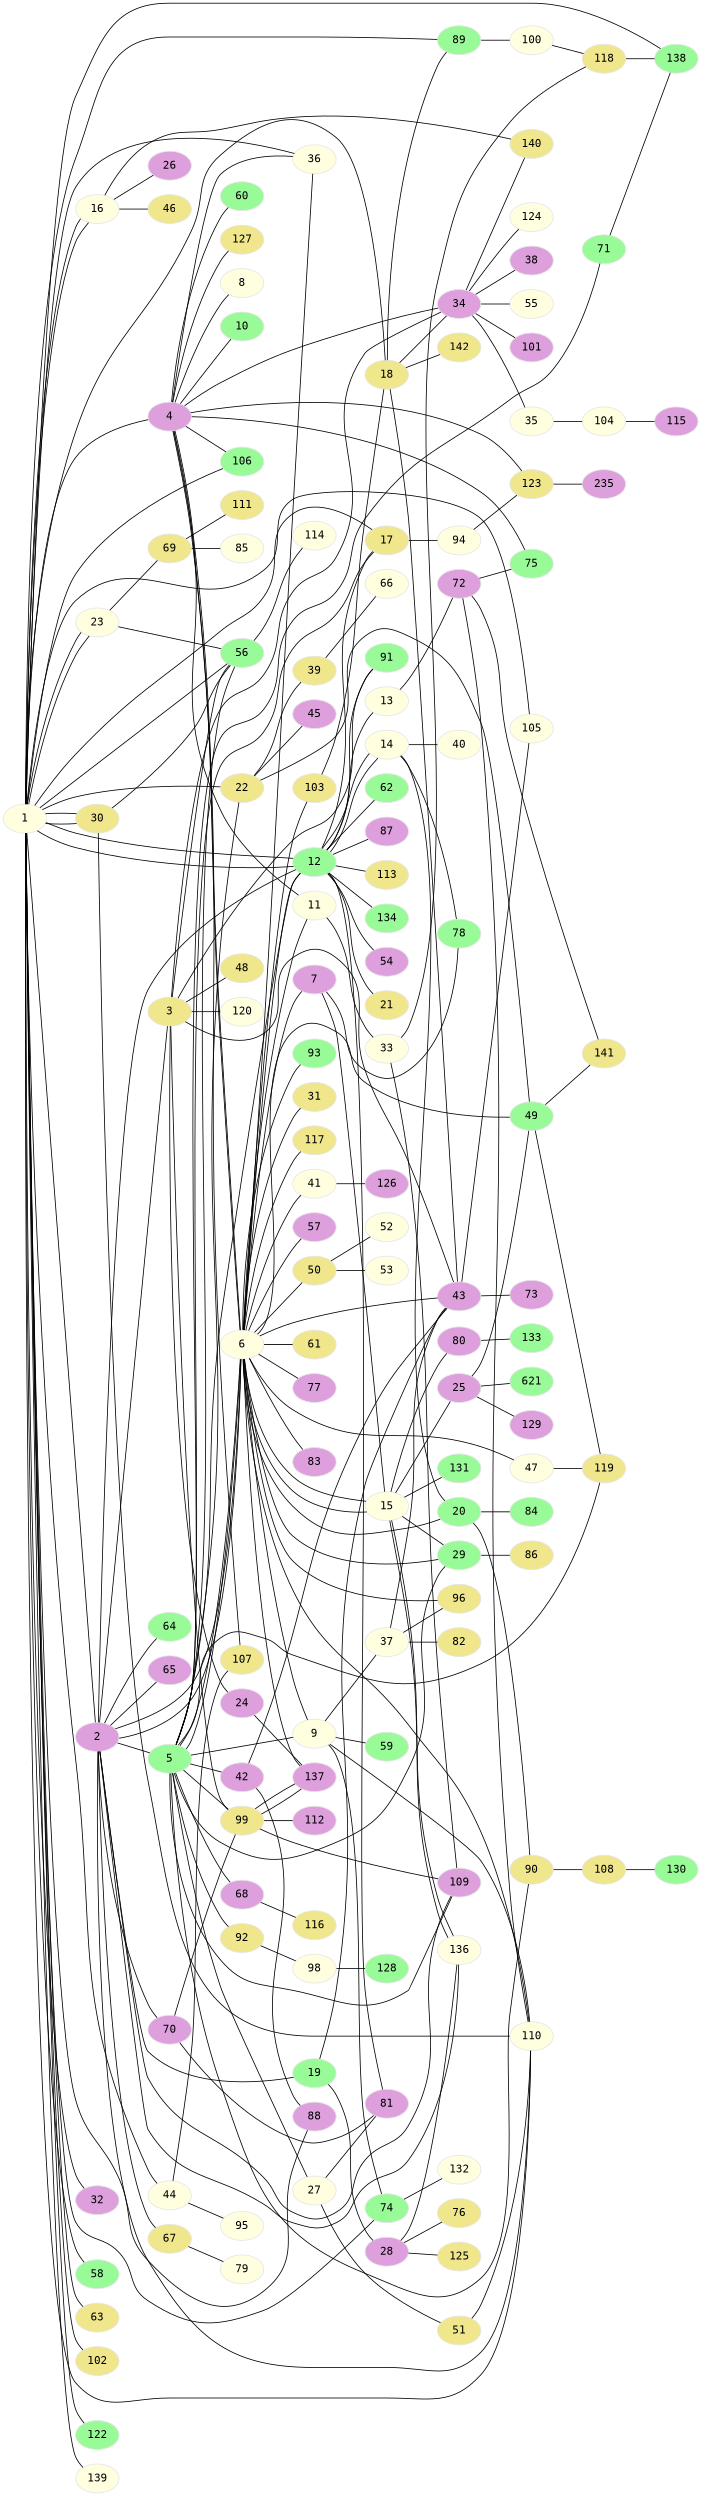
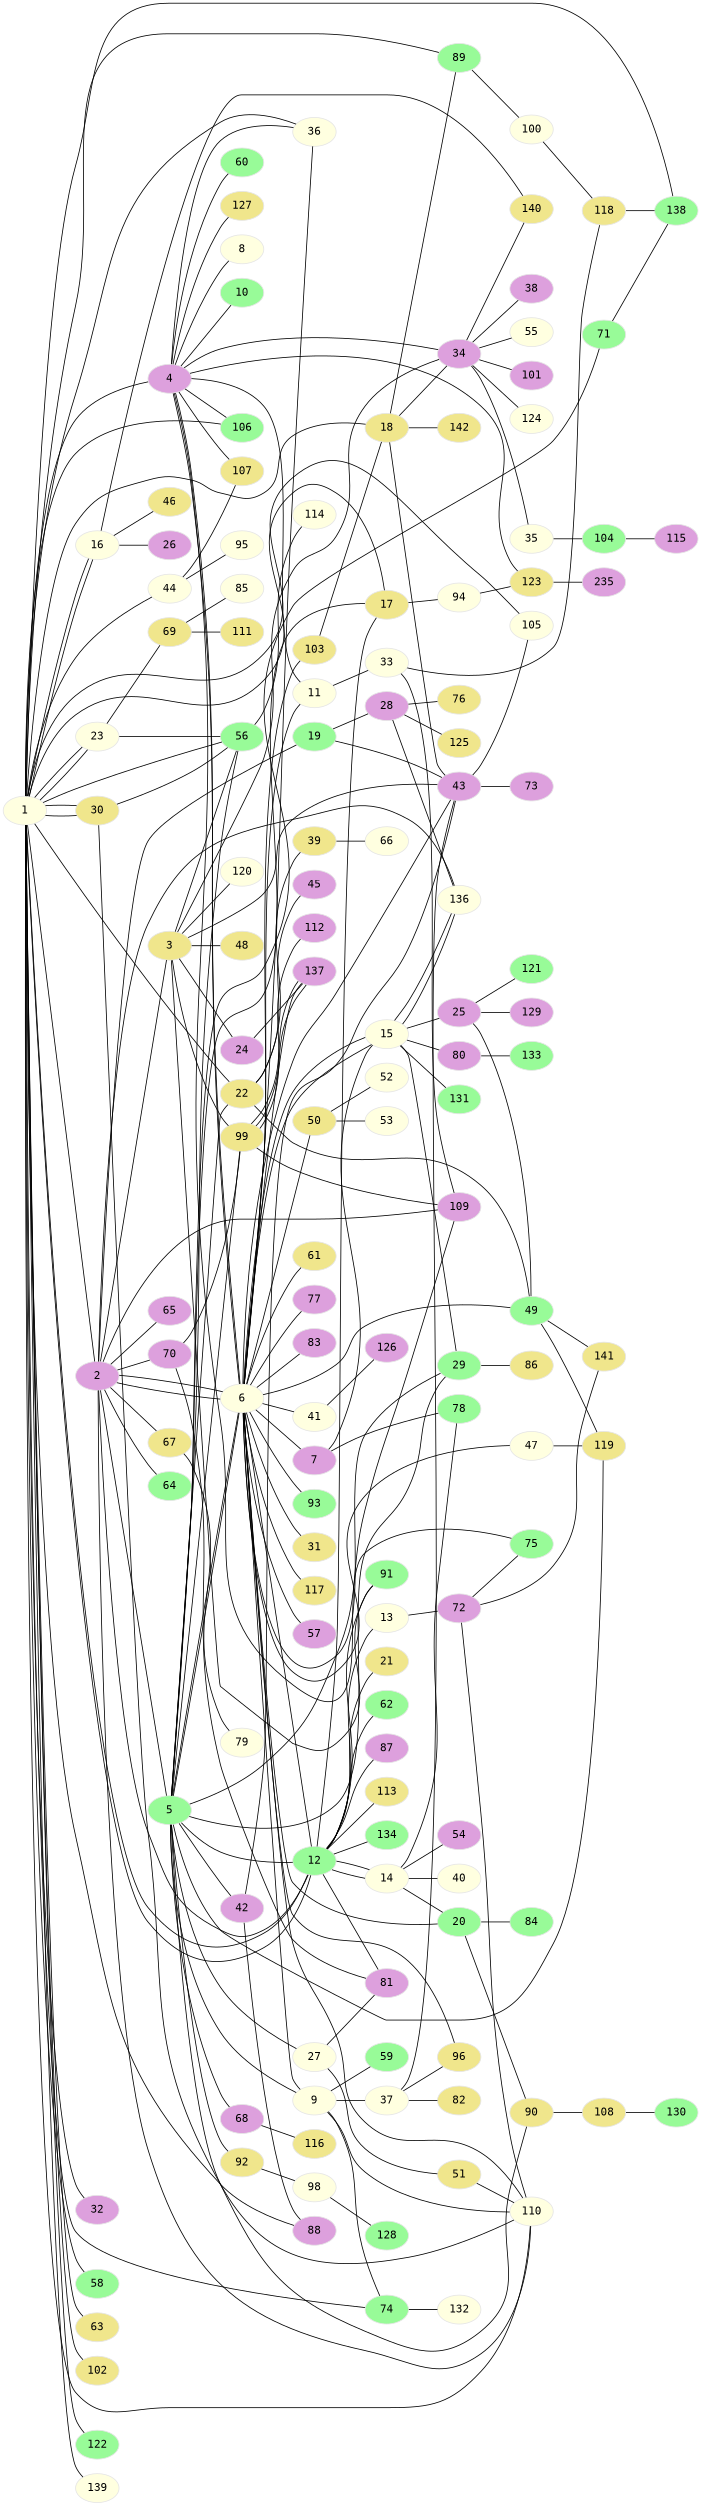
(604, 421) -> (604, 539)
(354, 920) -> (423, 1857)
(532, 1382) -> (532, 969)
